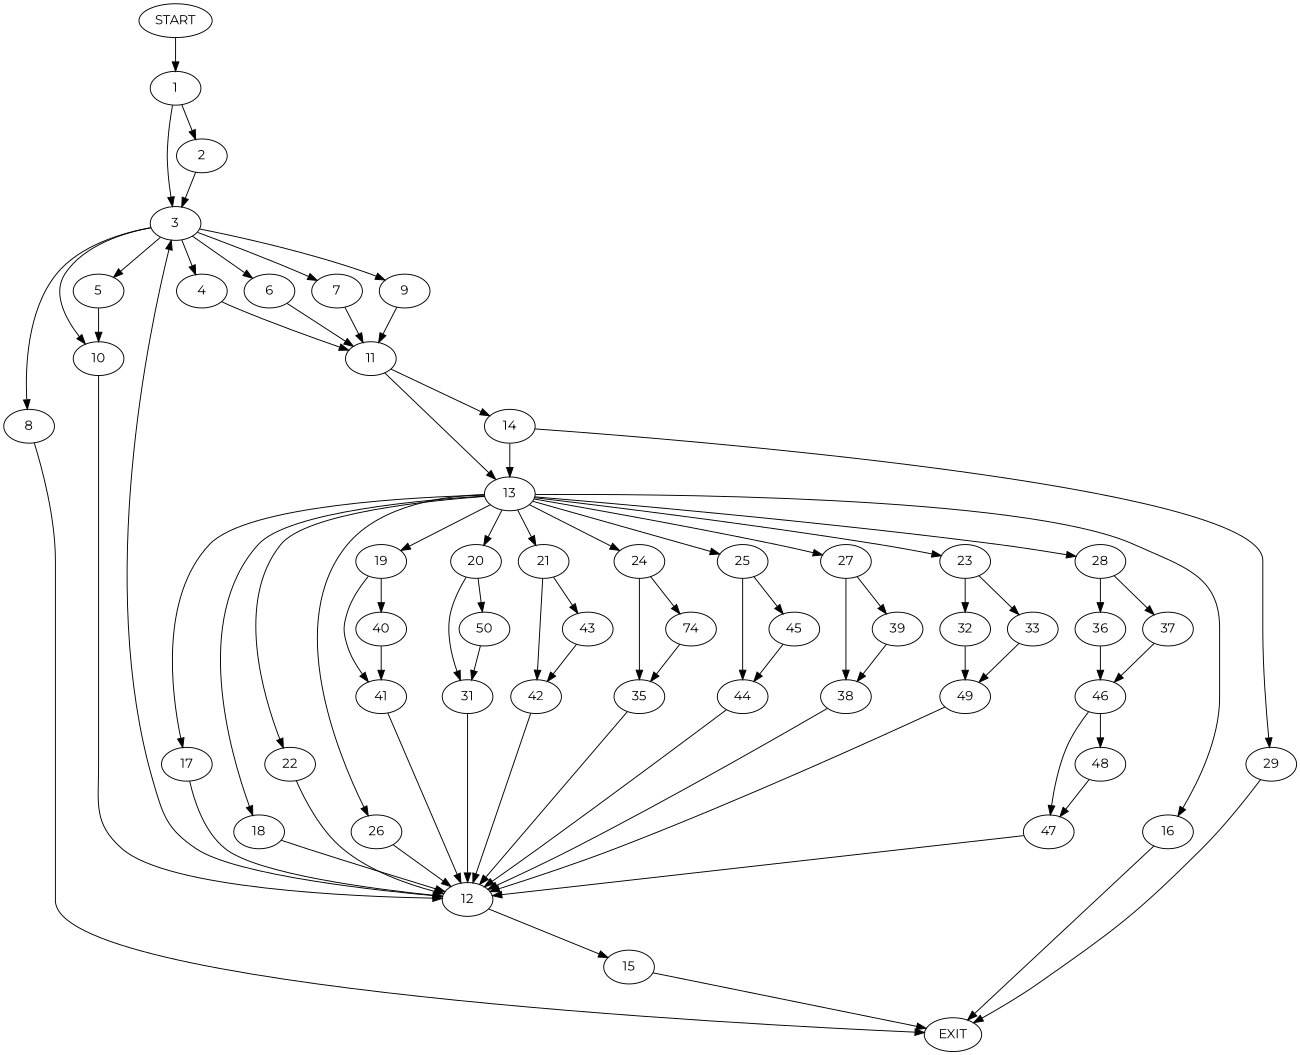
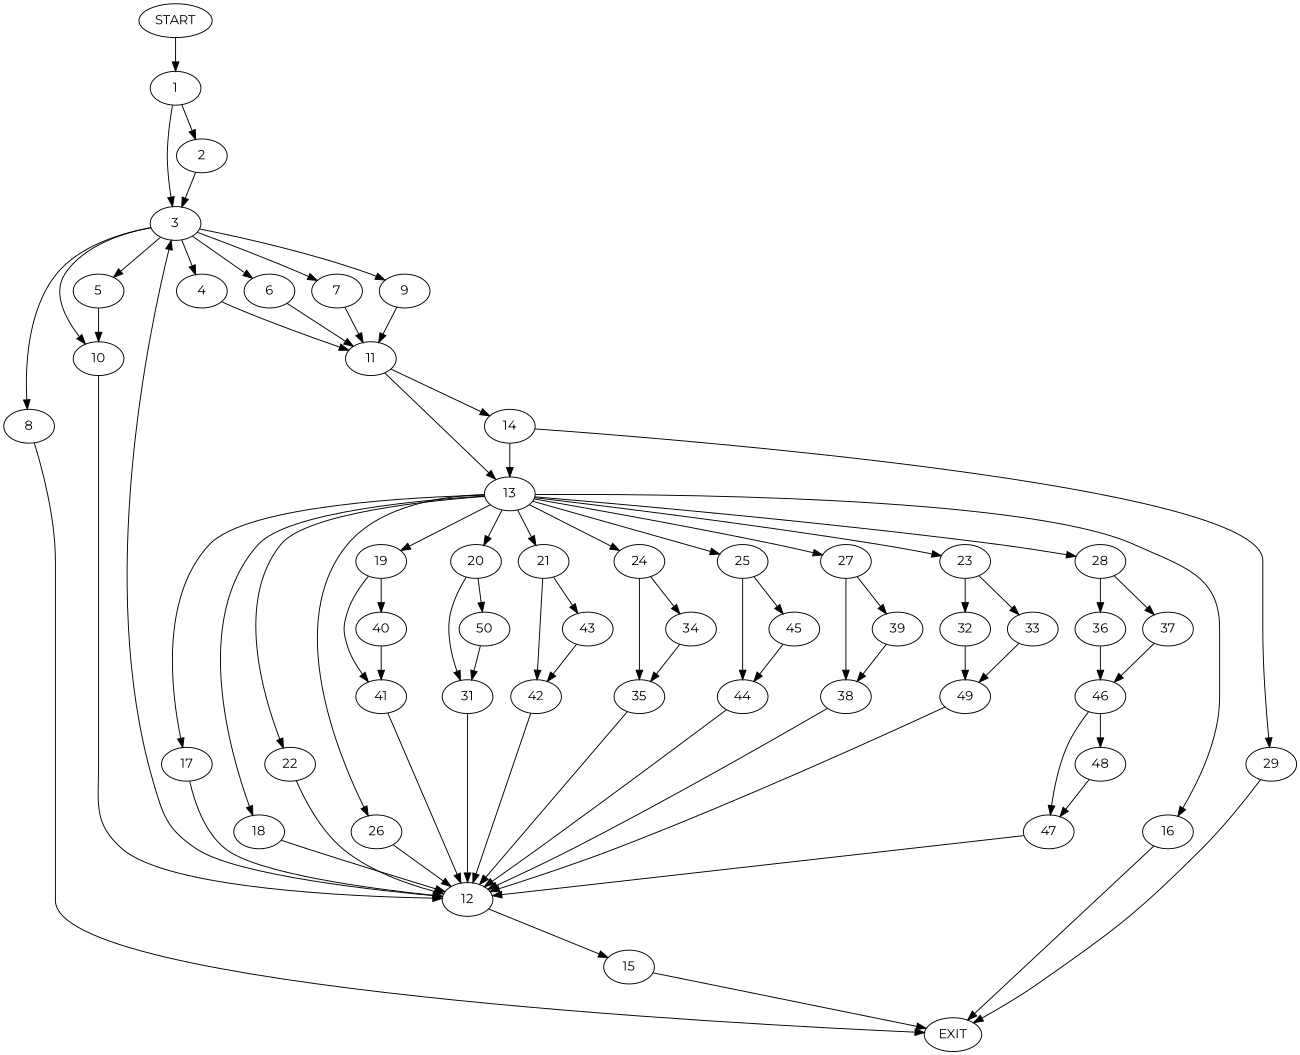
(691, 629) -> (691, 629)
